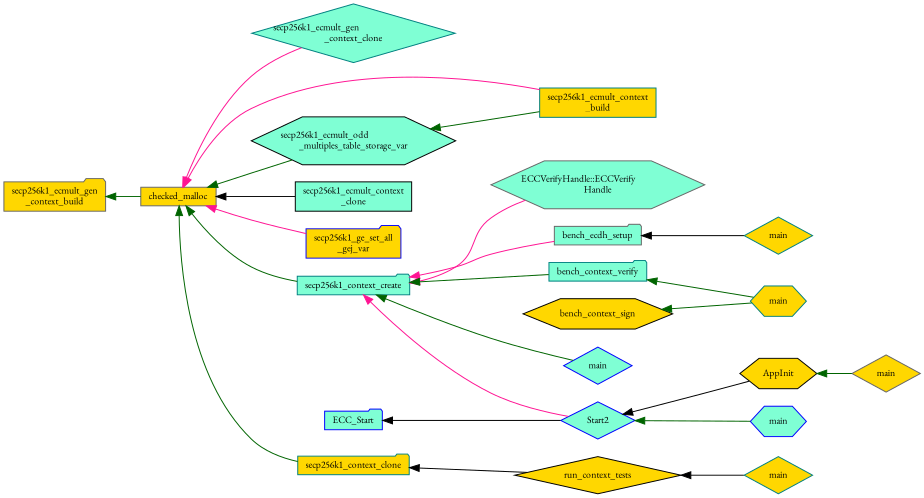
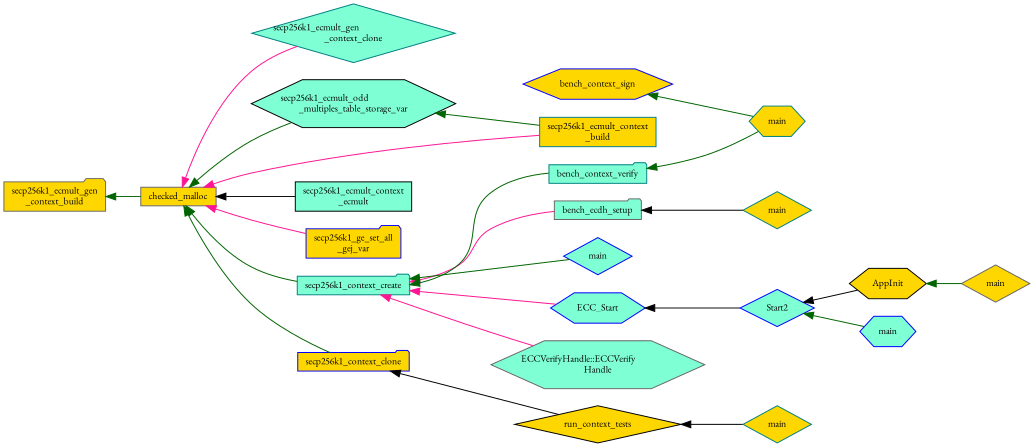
(353, 197) -> (353, 197)
(598, 314) -> (598, 84)
(460, 375) -> (488, 298)
(353, 420) -> (598, 308)
(353, 465) -> (353, 362)
